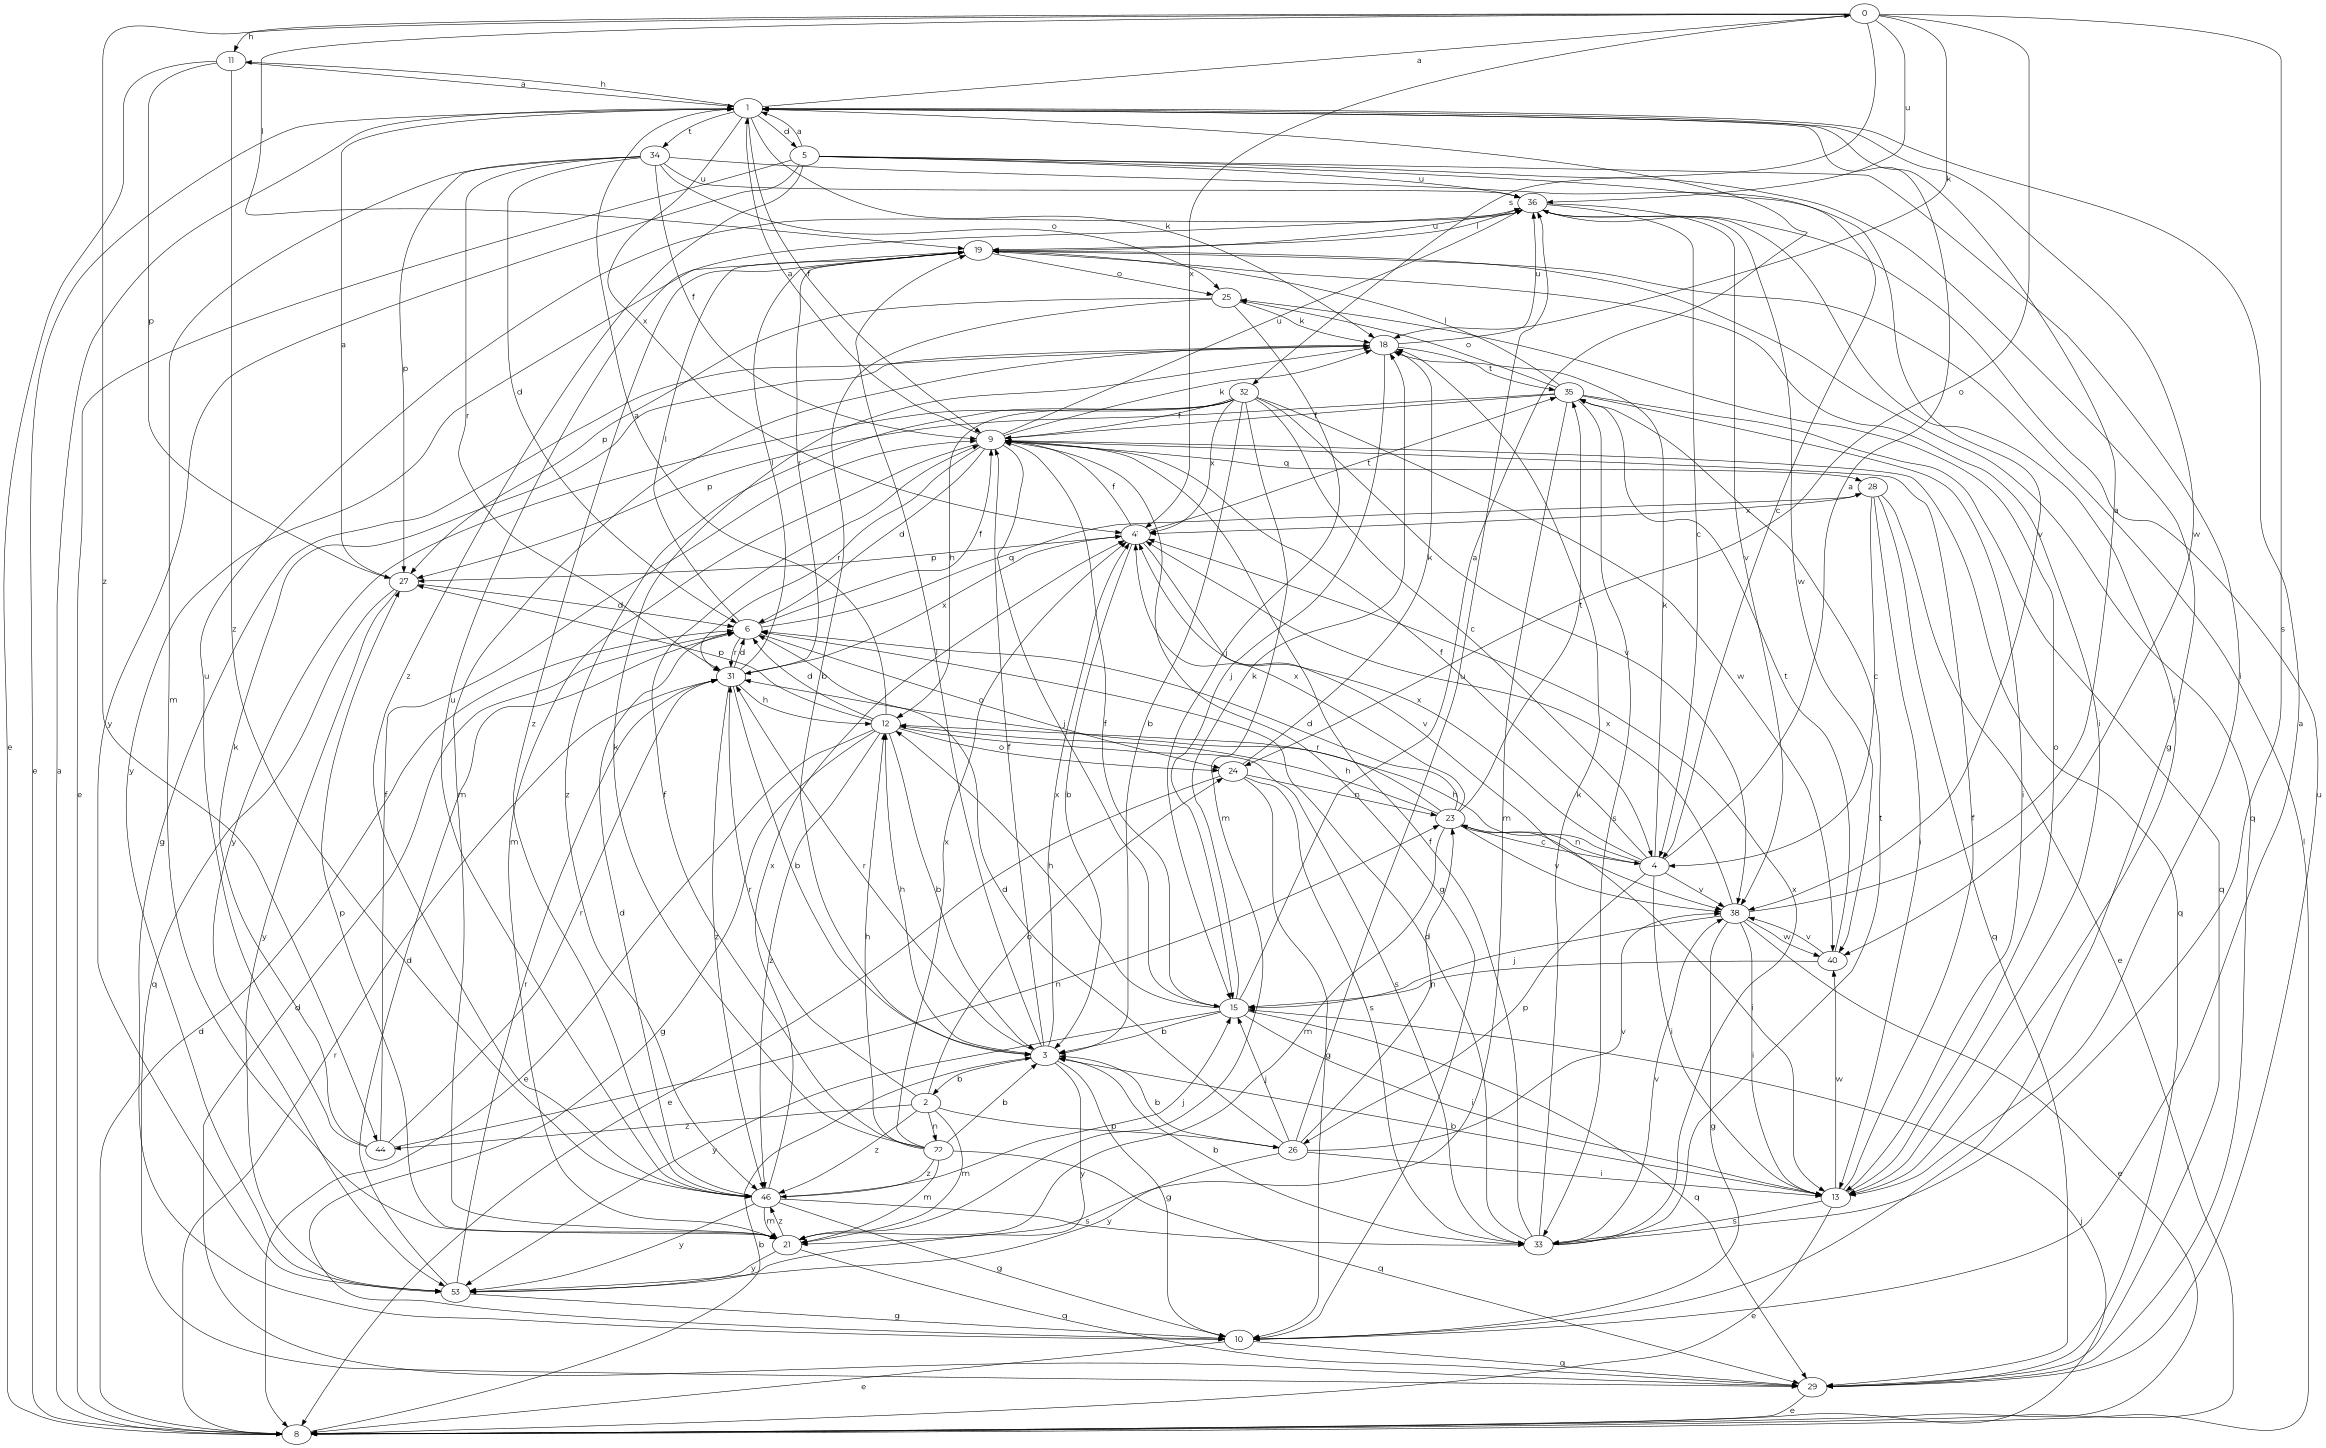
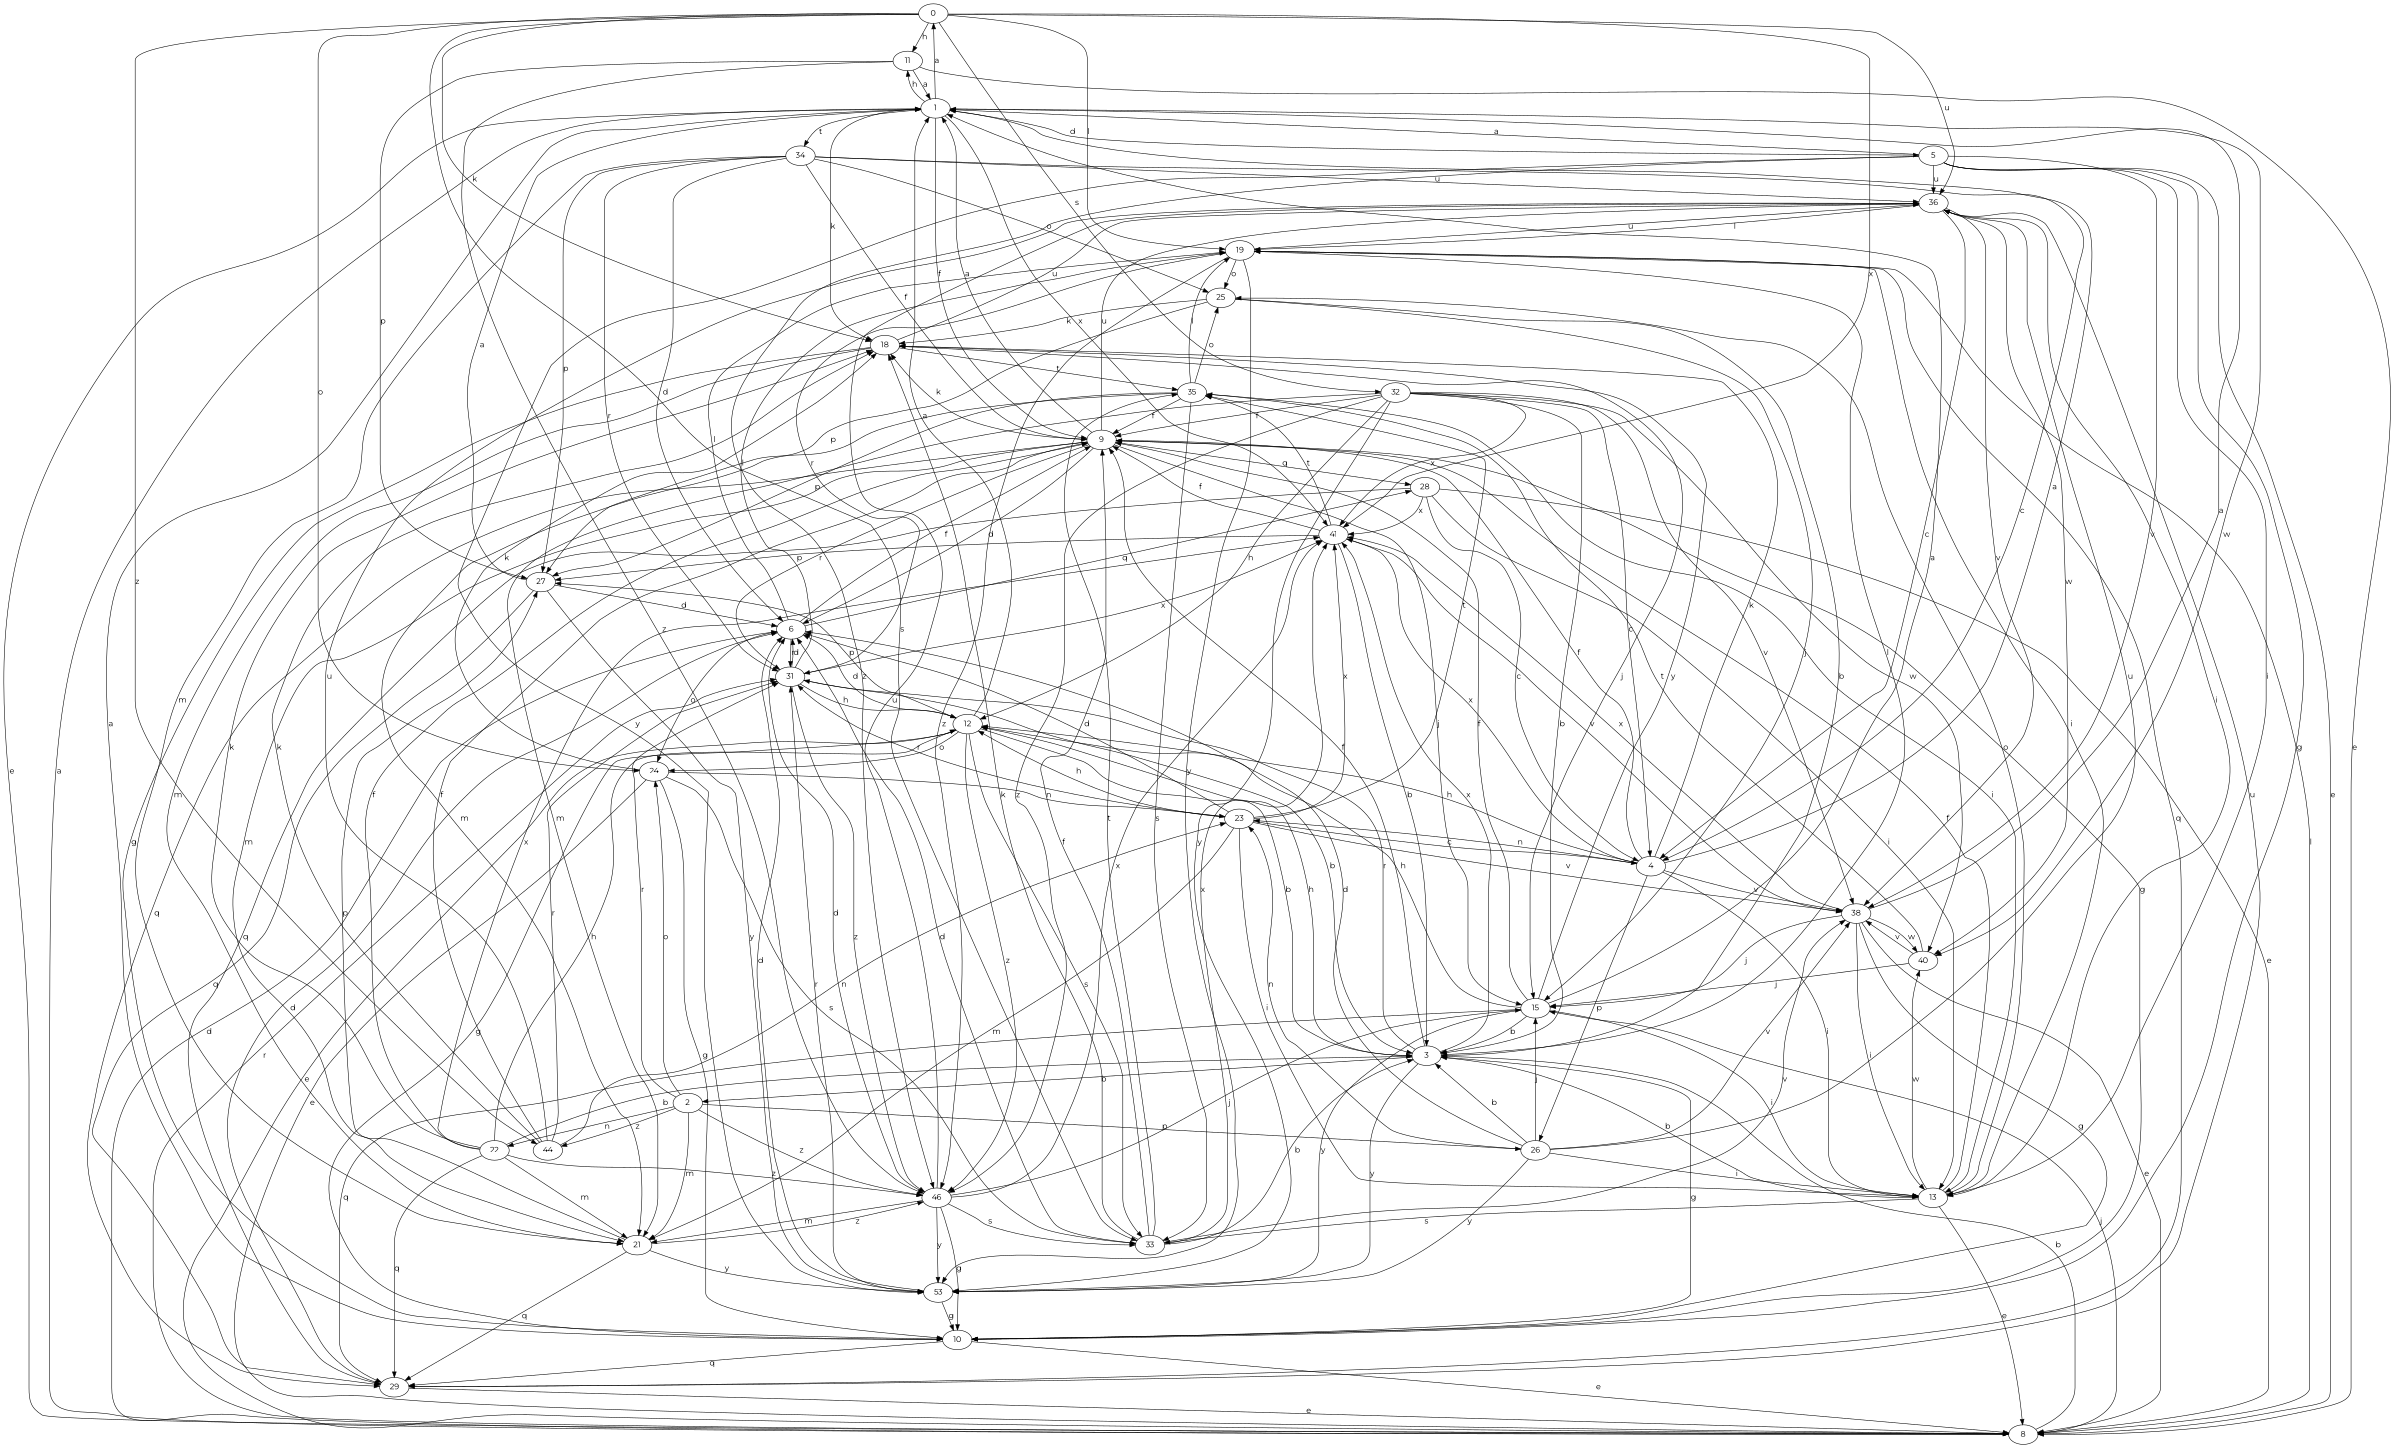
(1255, 677) -> (1673, 677)
(2210, 829) -> none
